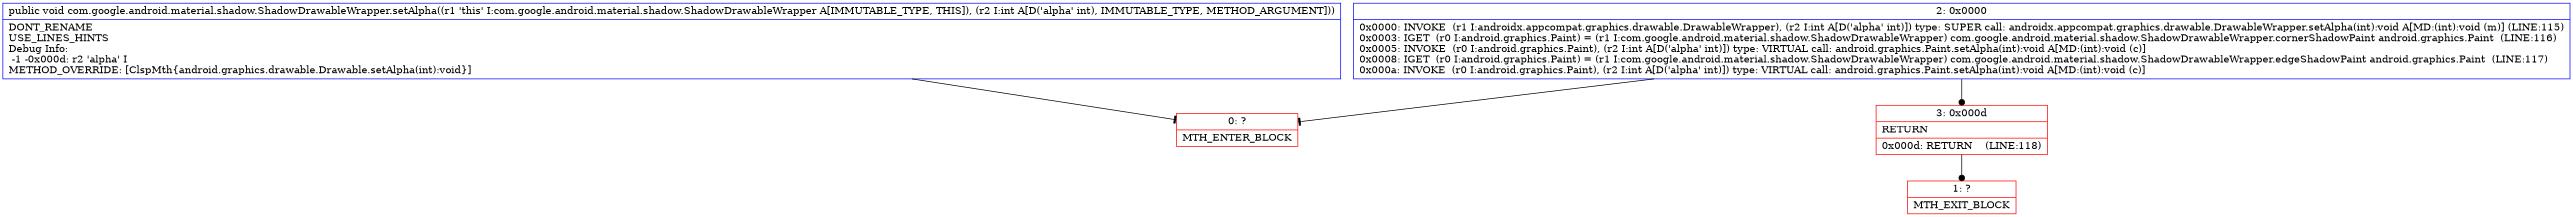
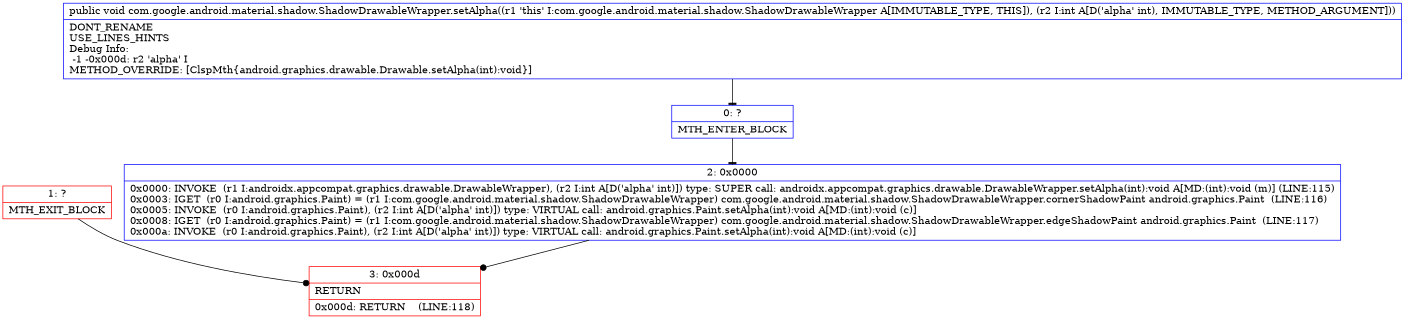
(1478, 100) -> (732, 150)
(1237, 130) -> (732, 122)
(1962, 165) -> (187, 262)
